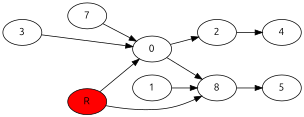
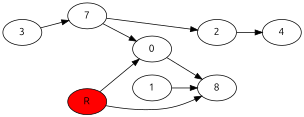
(84, 40) -> (51, 25)
(181, 42) -> (149, 24)
(282, 88) -> none
